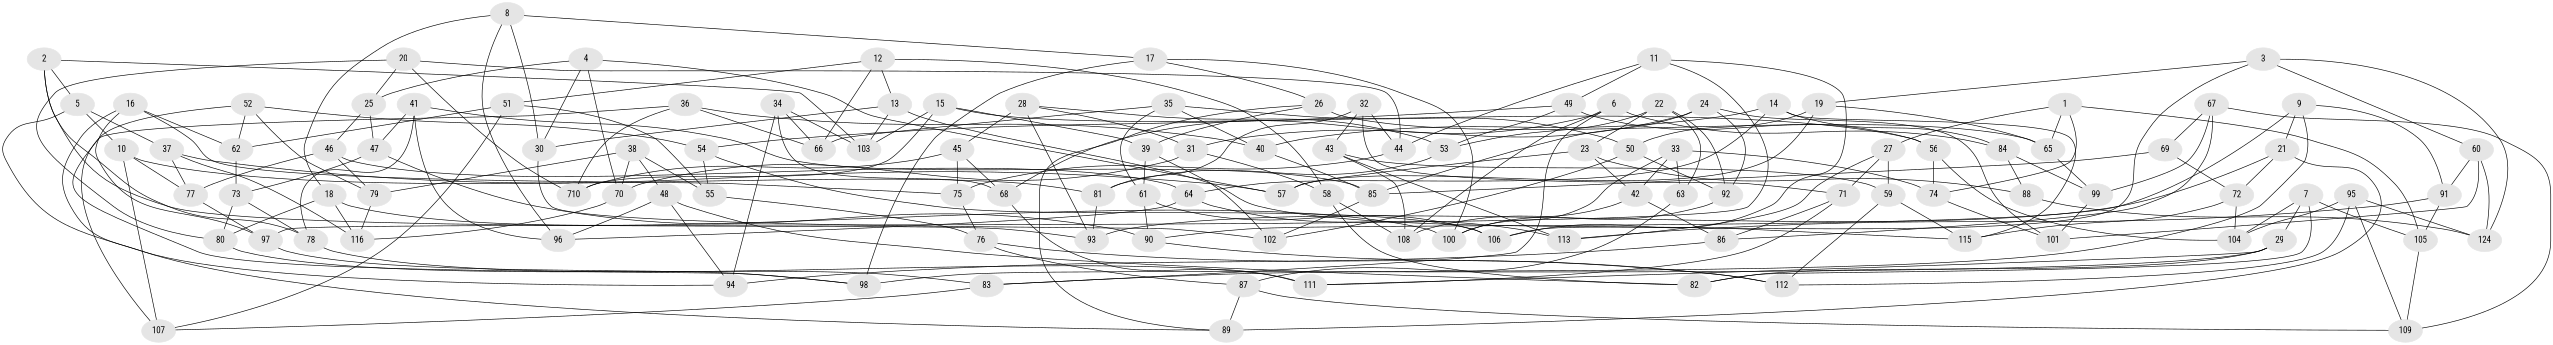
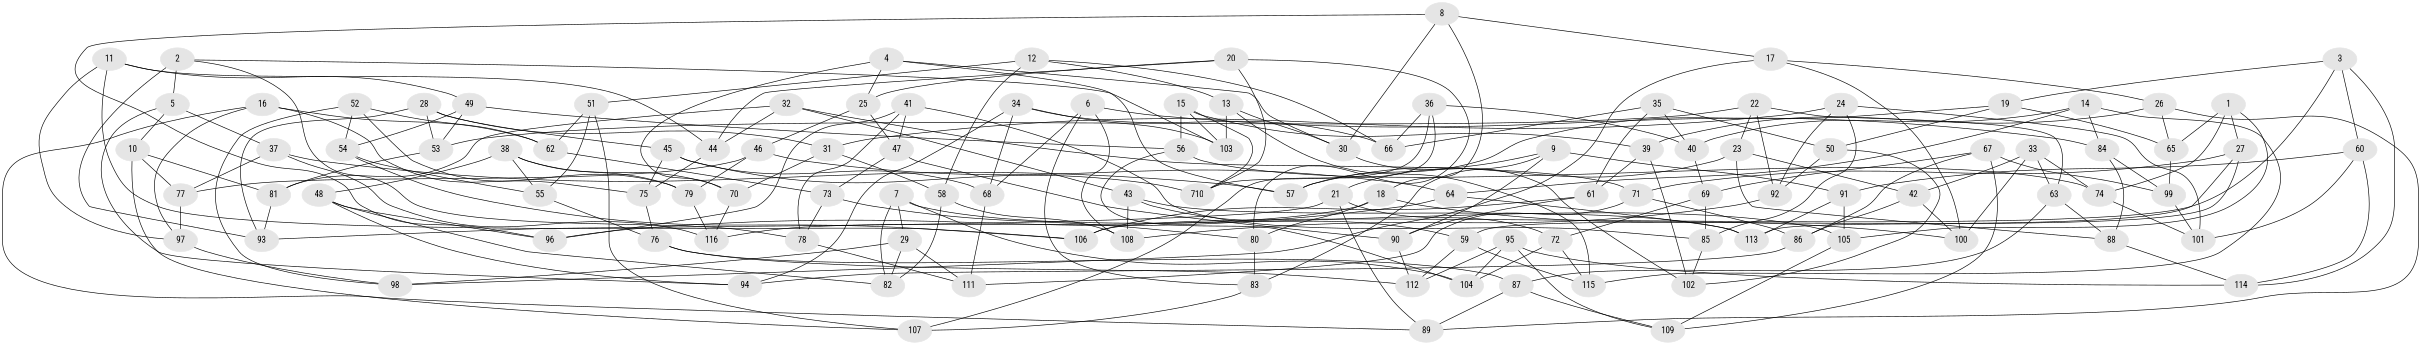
(1296, 163) -> (1699, 172)
none -> (2078, 214)
(2485, 240) -> (2241, 286)
